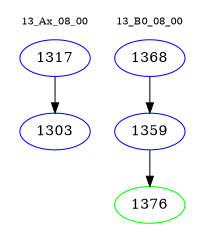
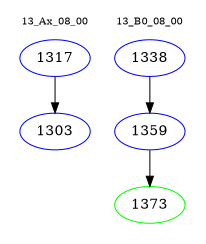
(150, 58) -> (150, 58)
(150, 205) -> (150, 205)
